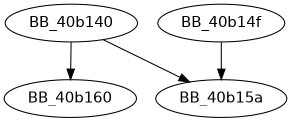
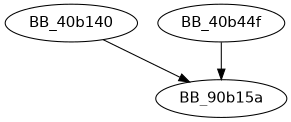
(221, 23) -> (221, 23)
(70, 99) -> none
(221, 99) -> (221, 99)
